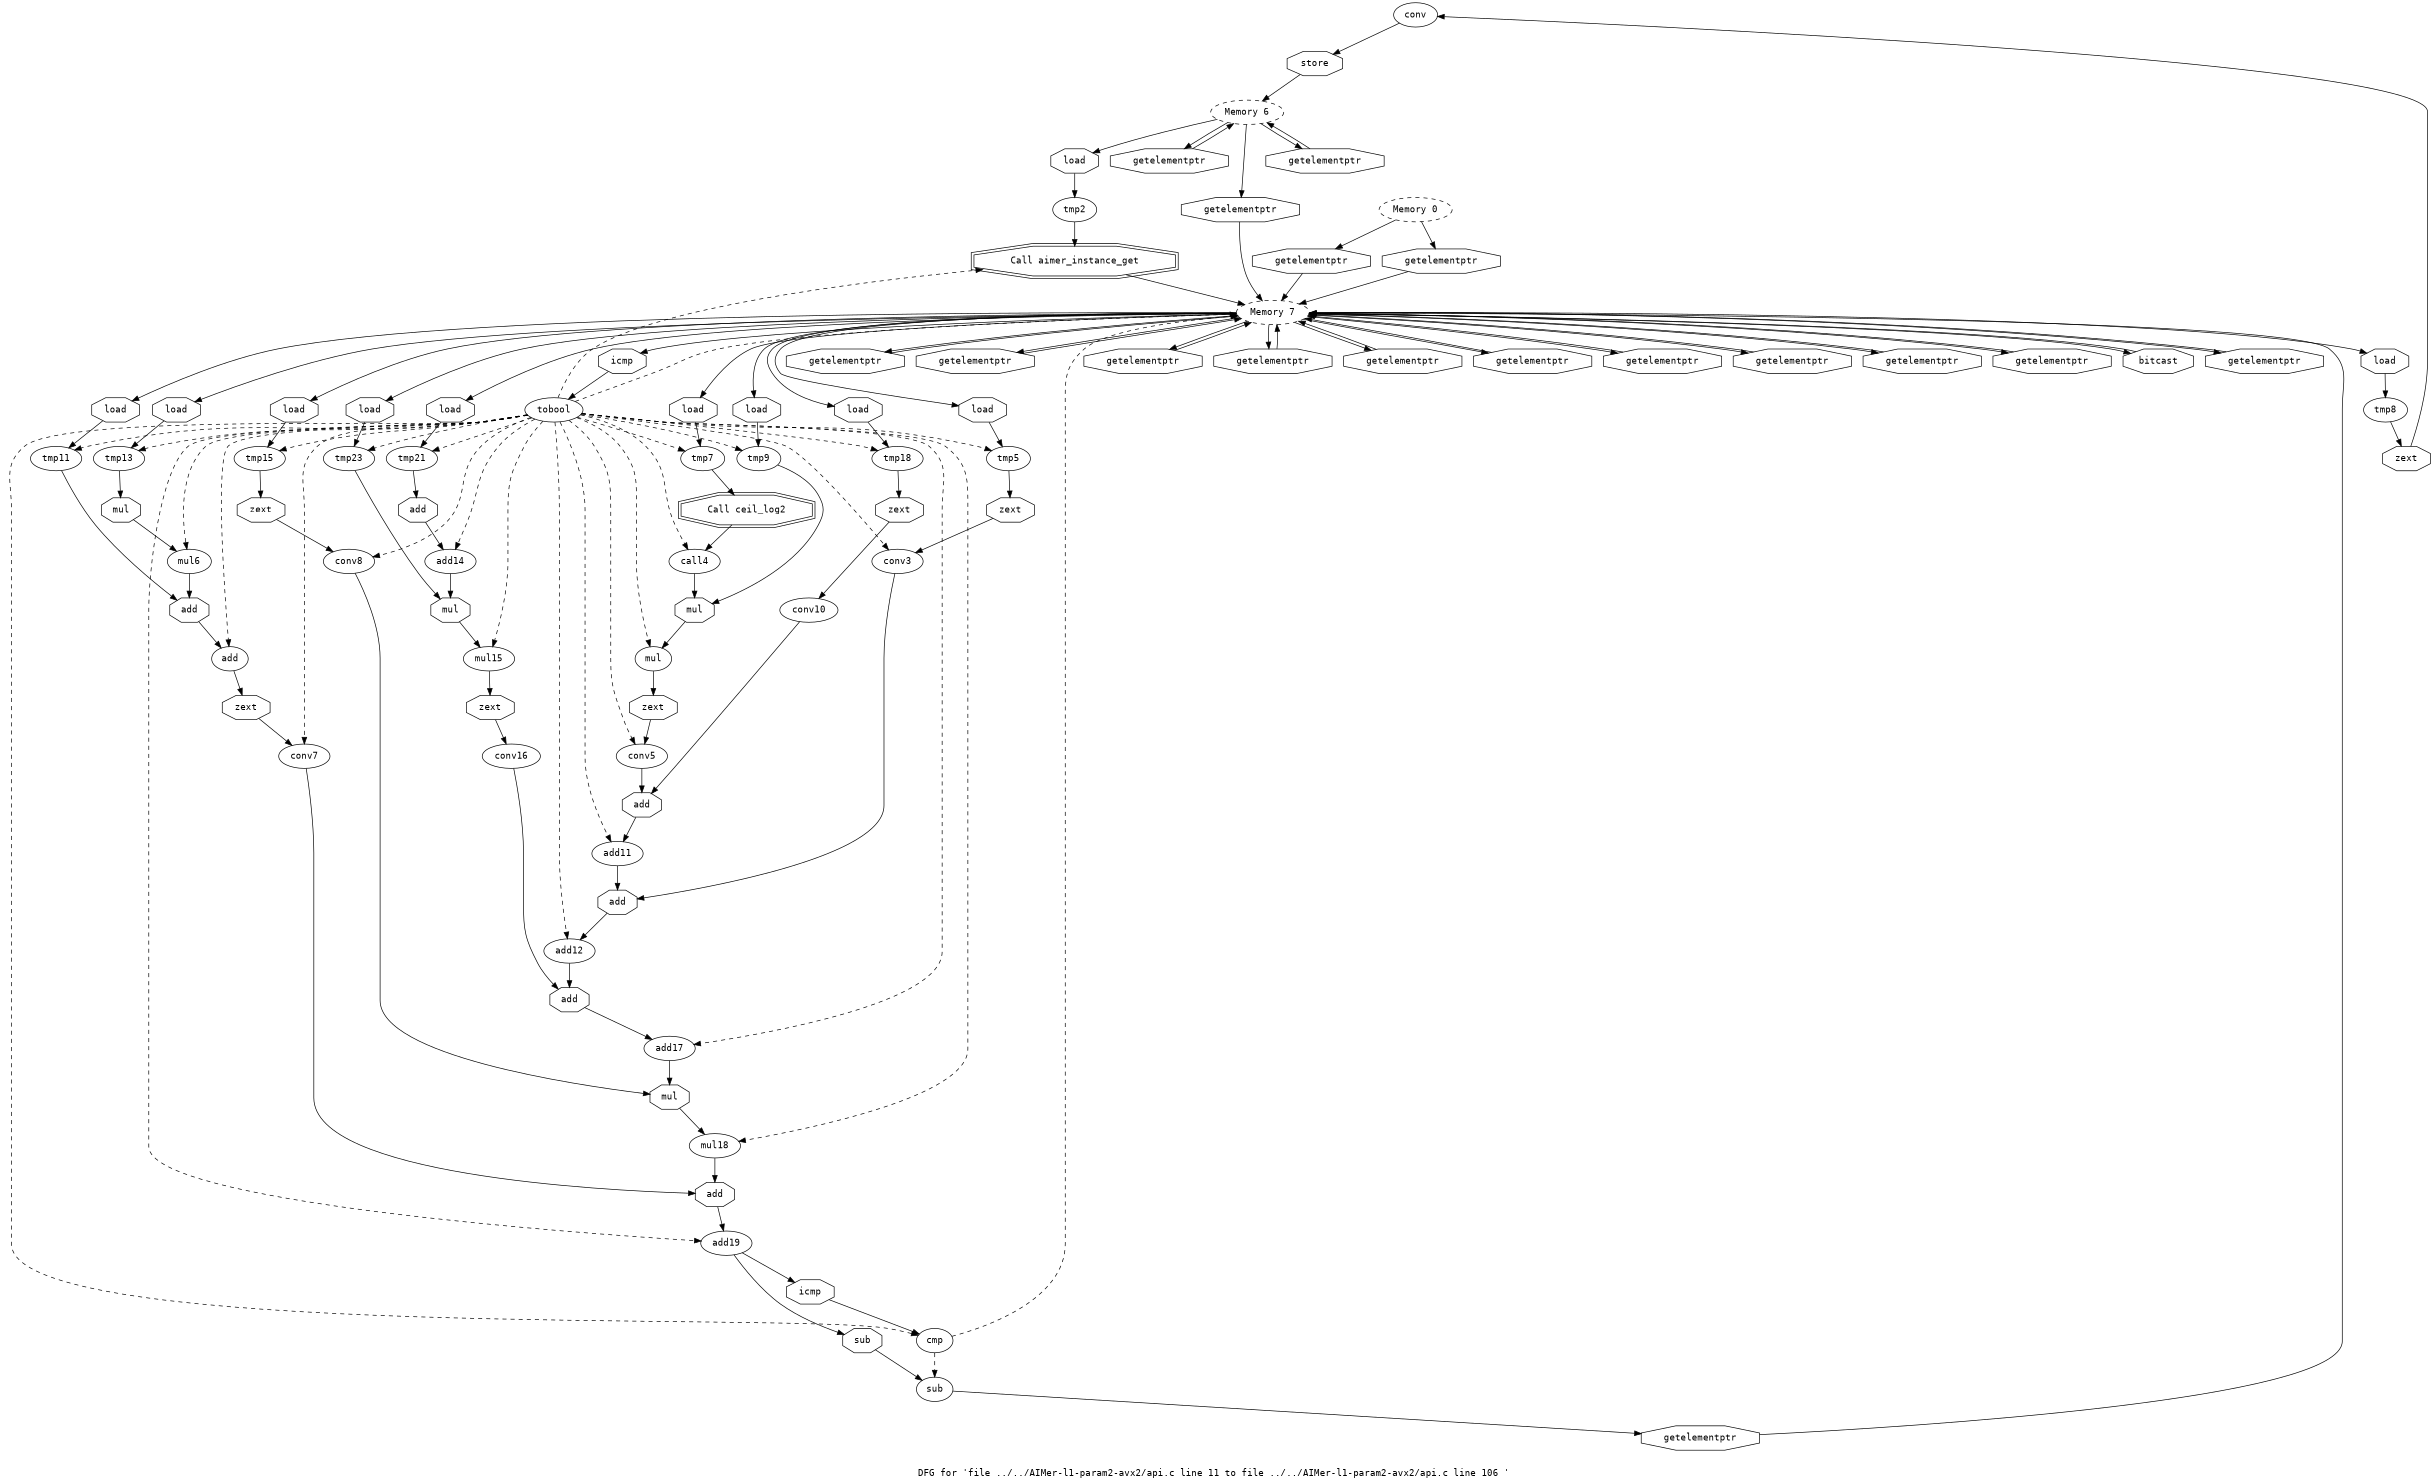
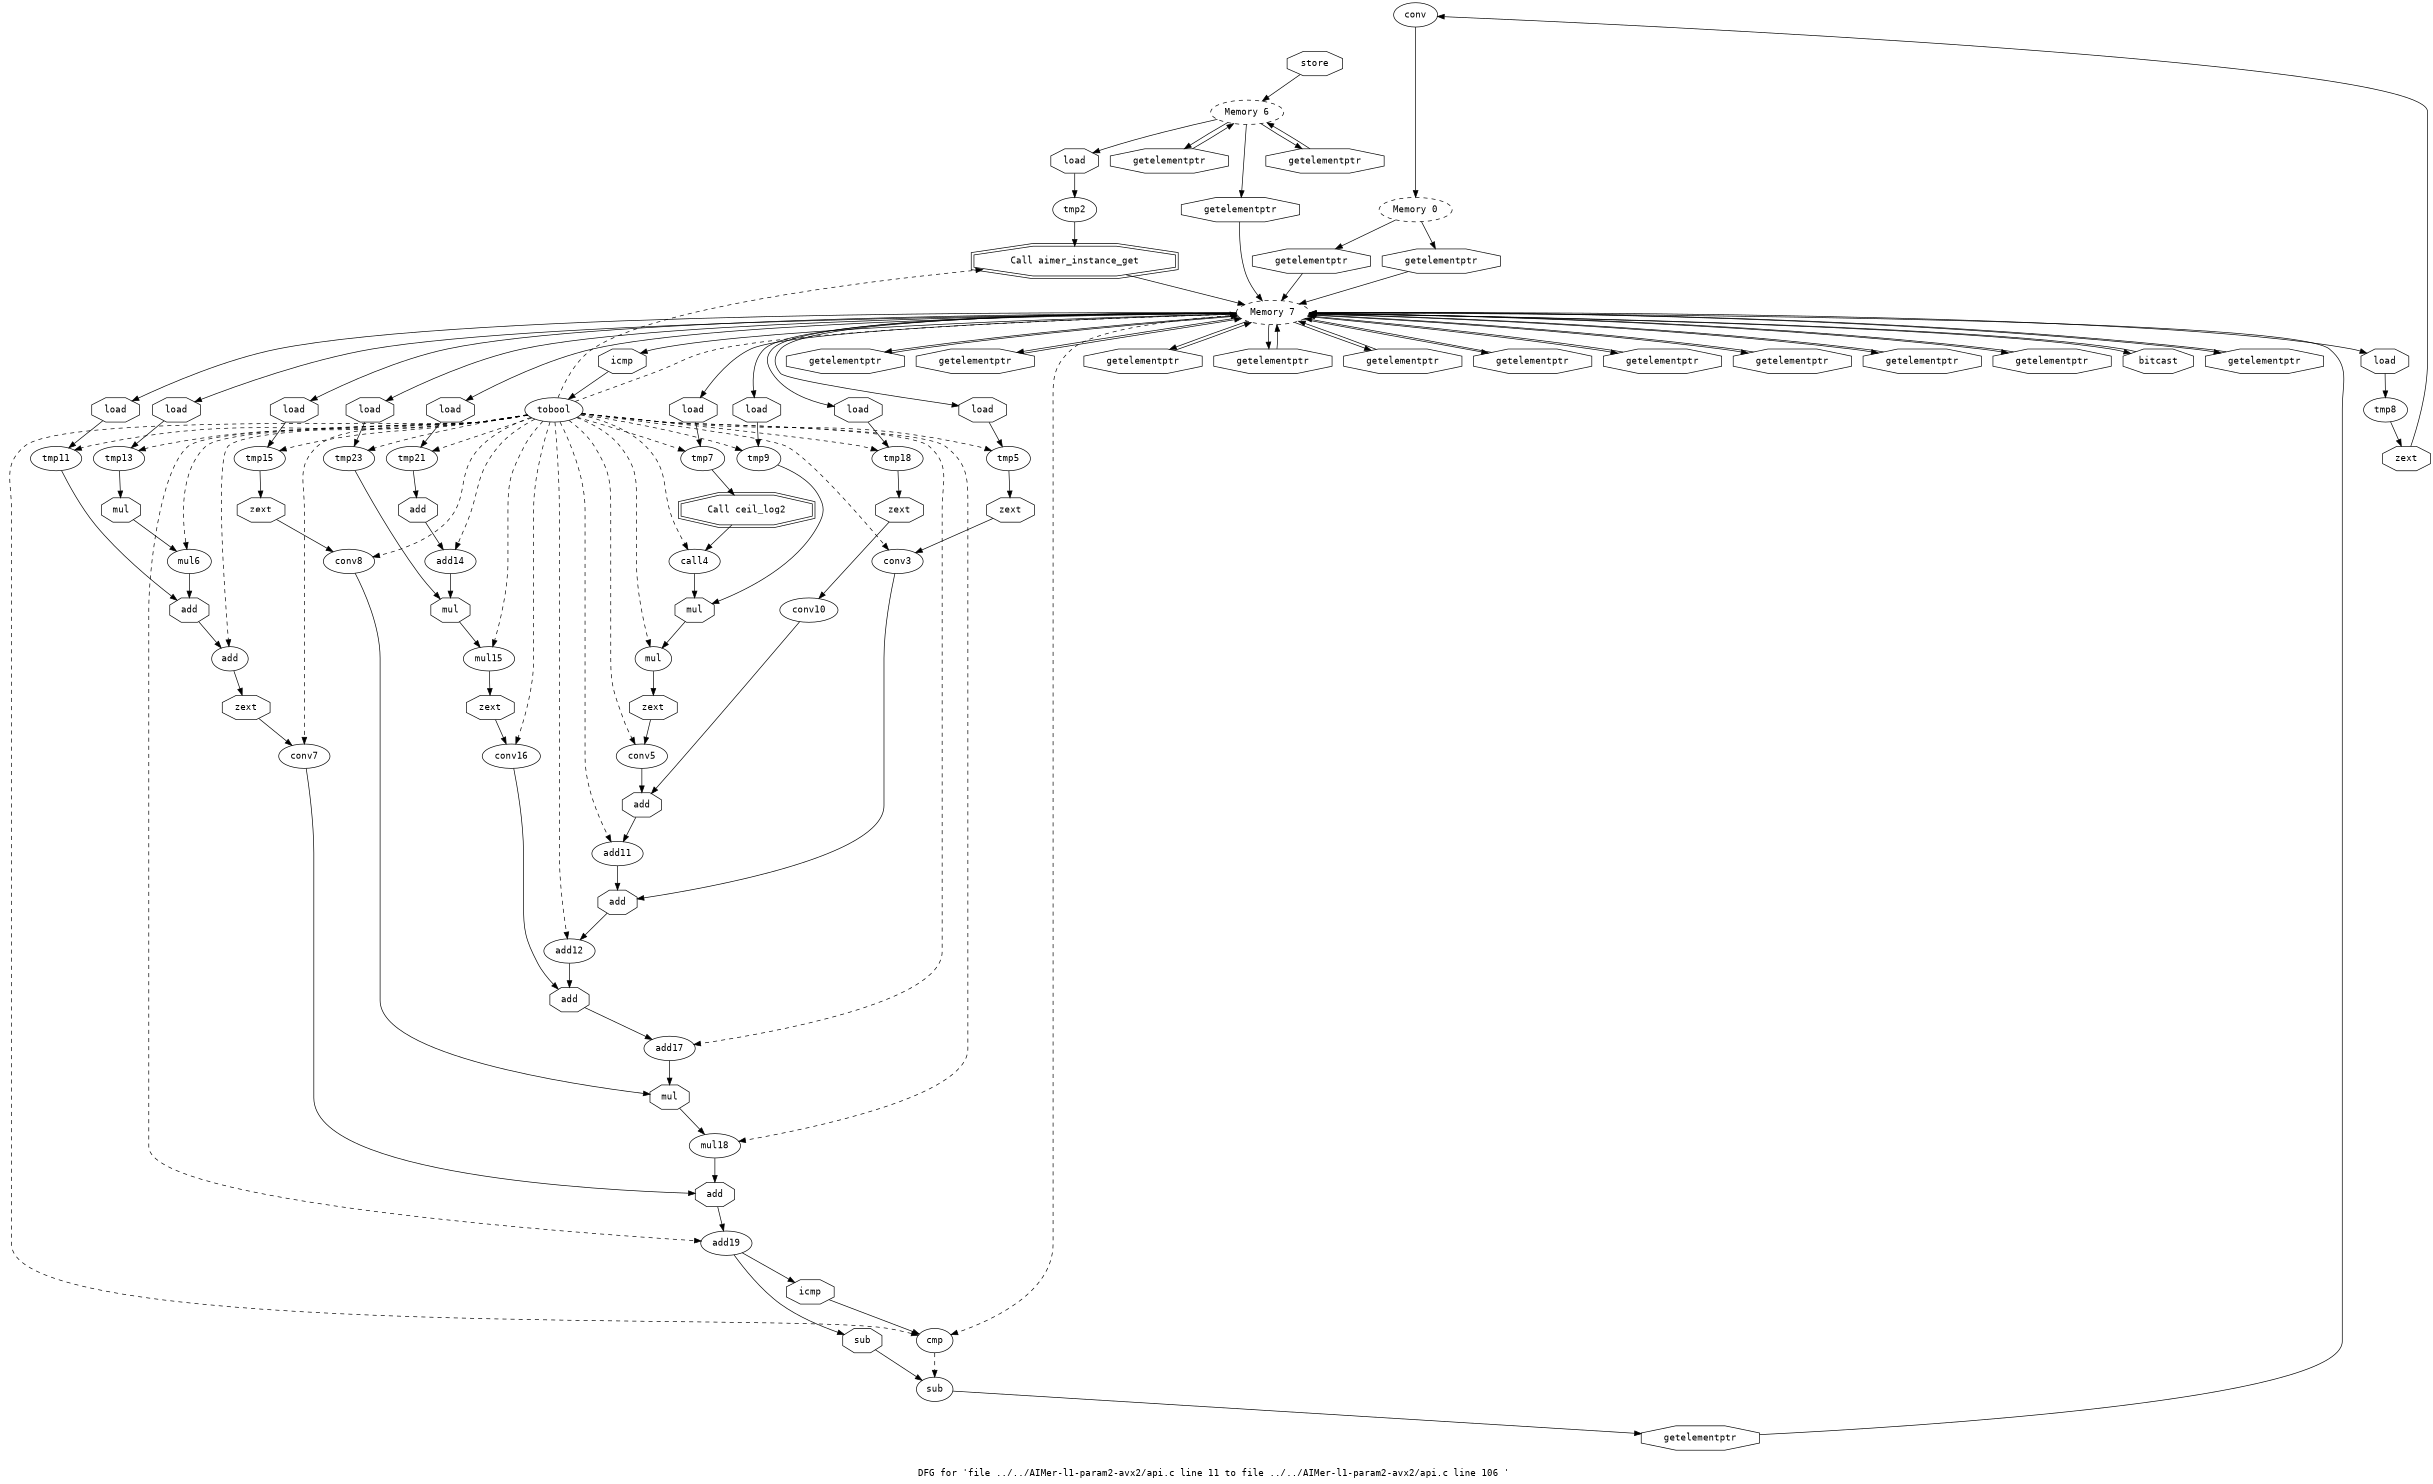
(1369, 37) -> (1416, 109)
none -> (534, 580)
(1065, 796) -> (1053, 778)
